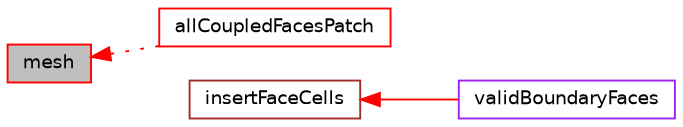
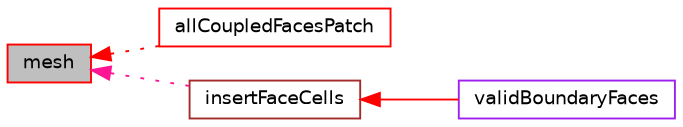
none -> (150, 80)
